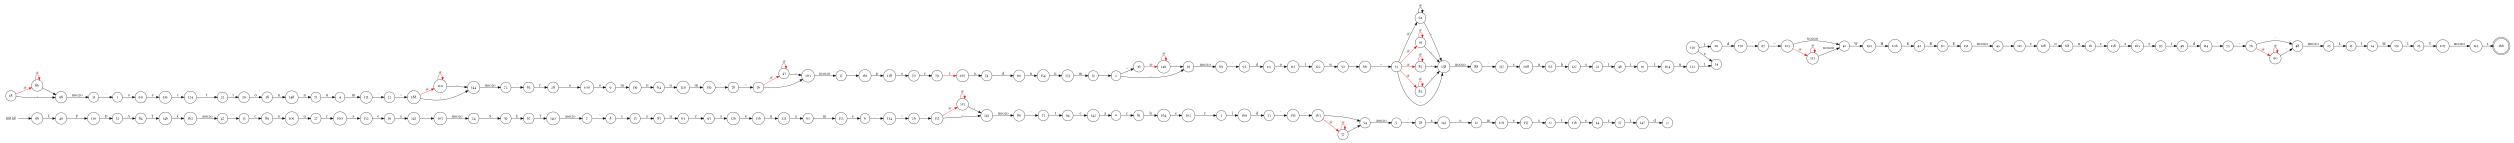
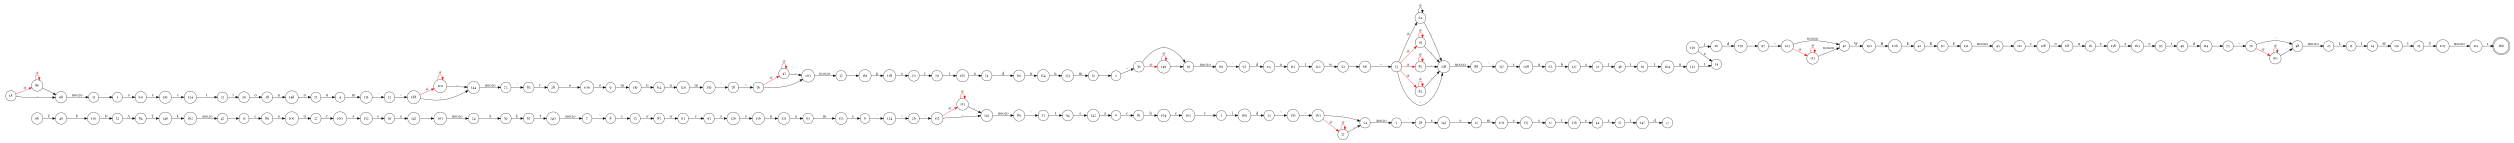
(948, 76) -> (948, 76)
(1152, 78) -> (1162, 48)
(11, 118) -> none
